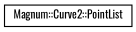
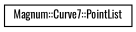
(68, 16) -> (68, 16)
